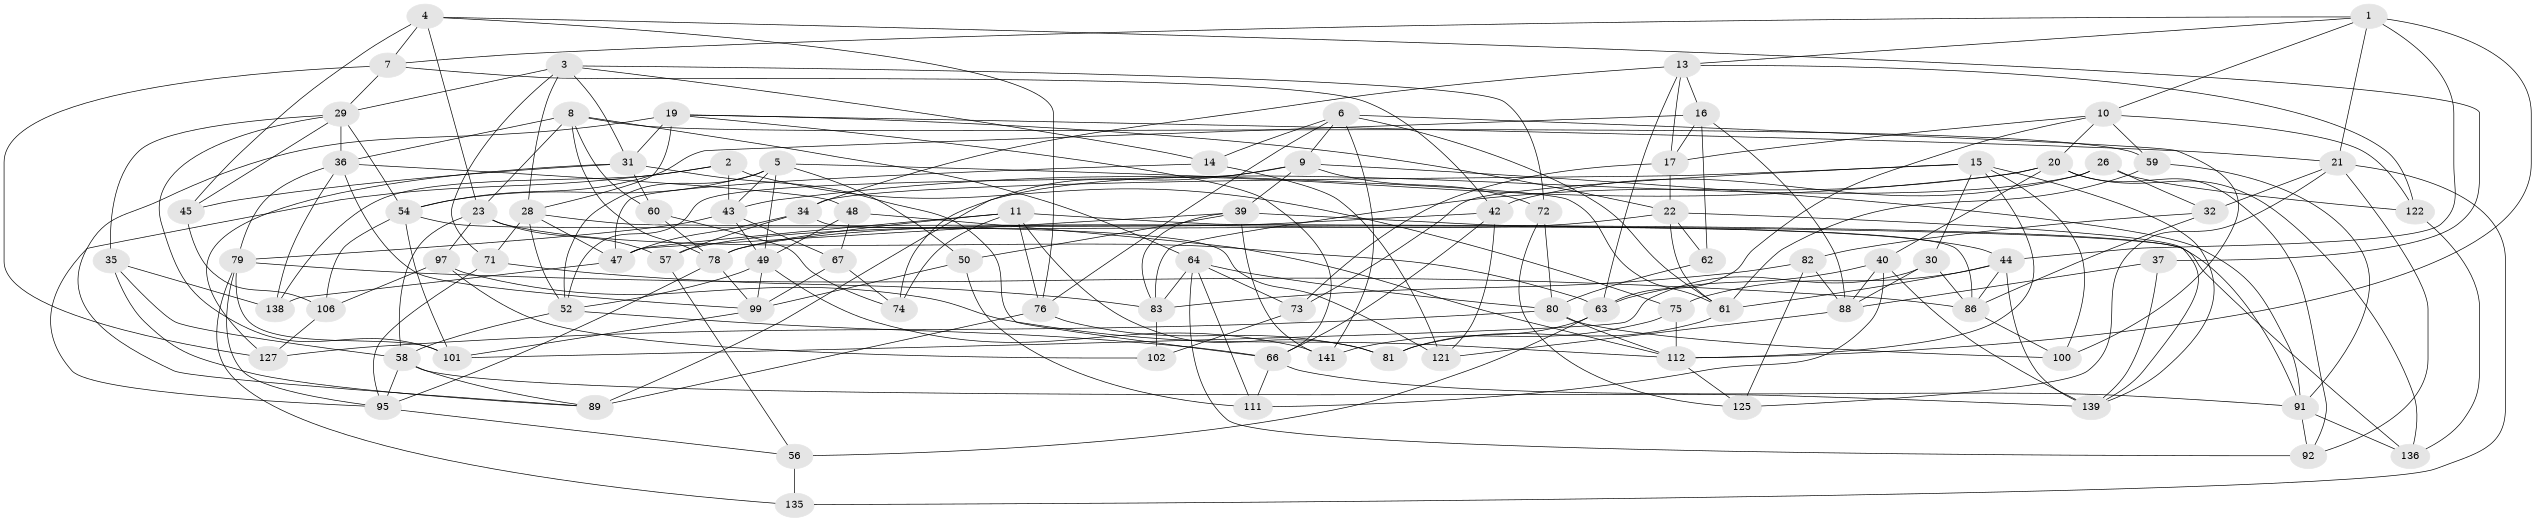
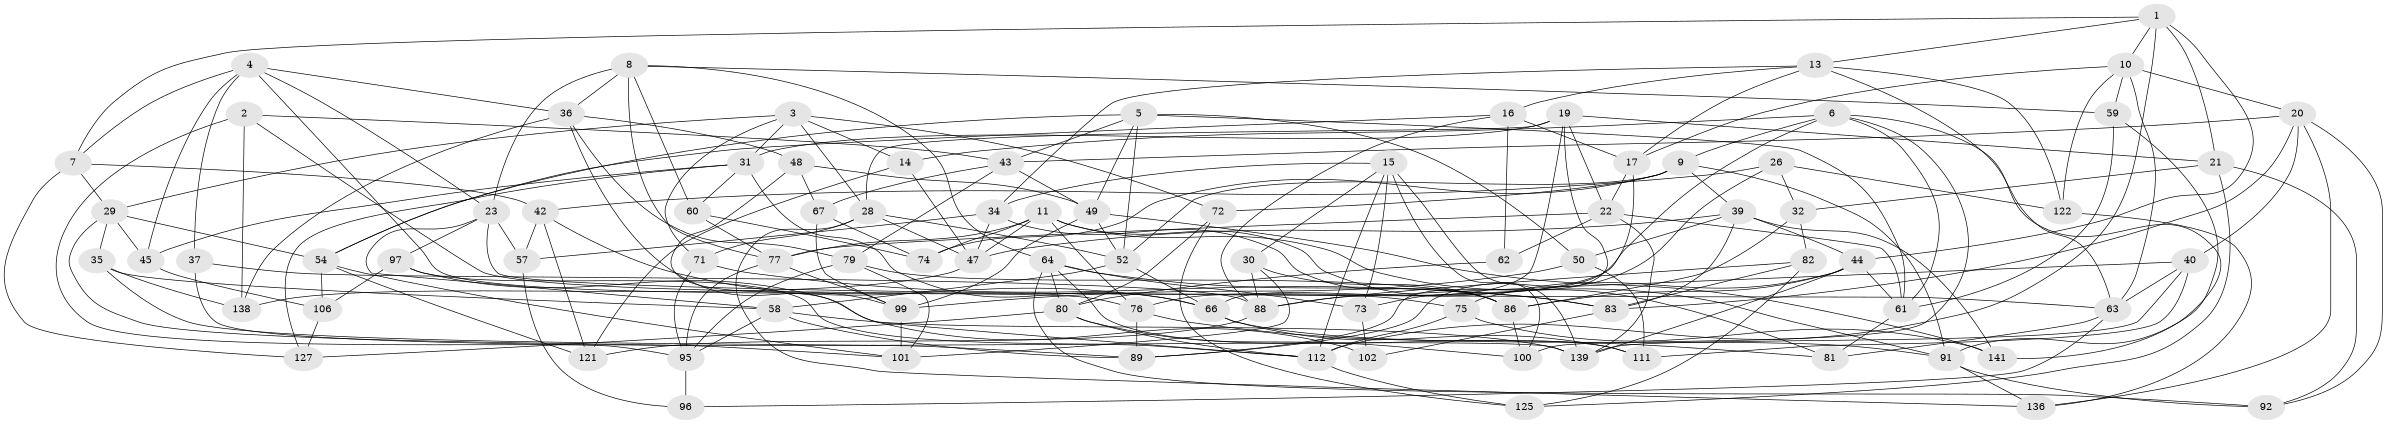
(341, 139) -> (408, 90)
(714, 261) -> (775, 261)
(795, 456) -> (686, 408)
(795, 505) -> none
